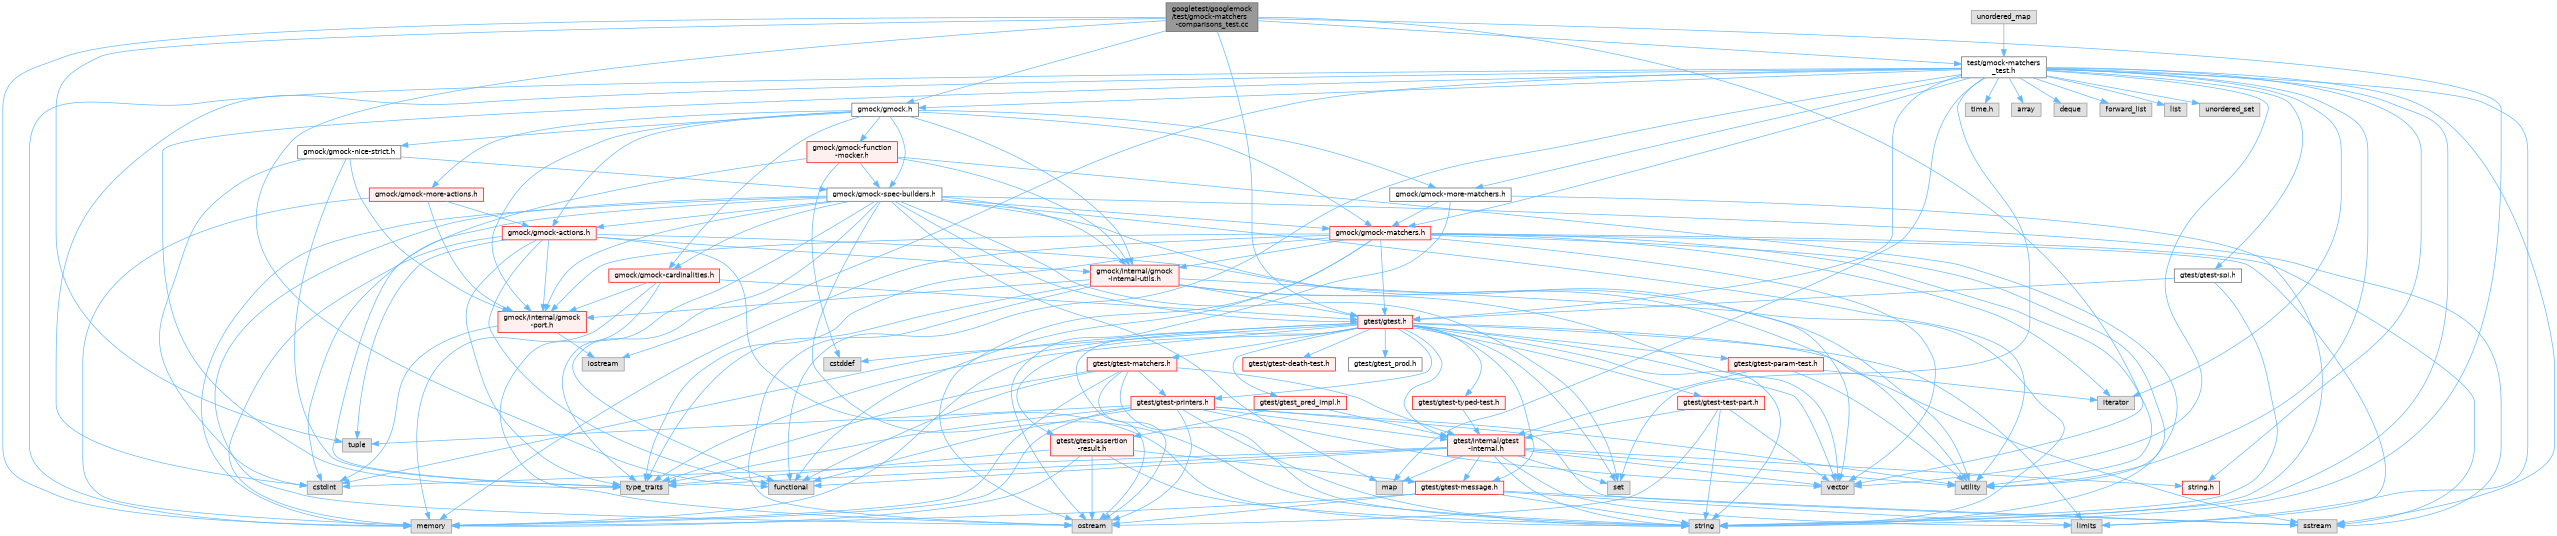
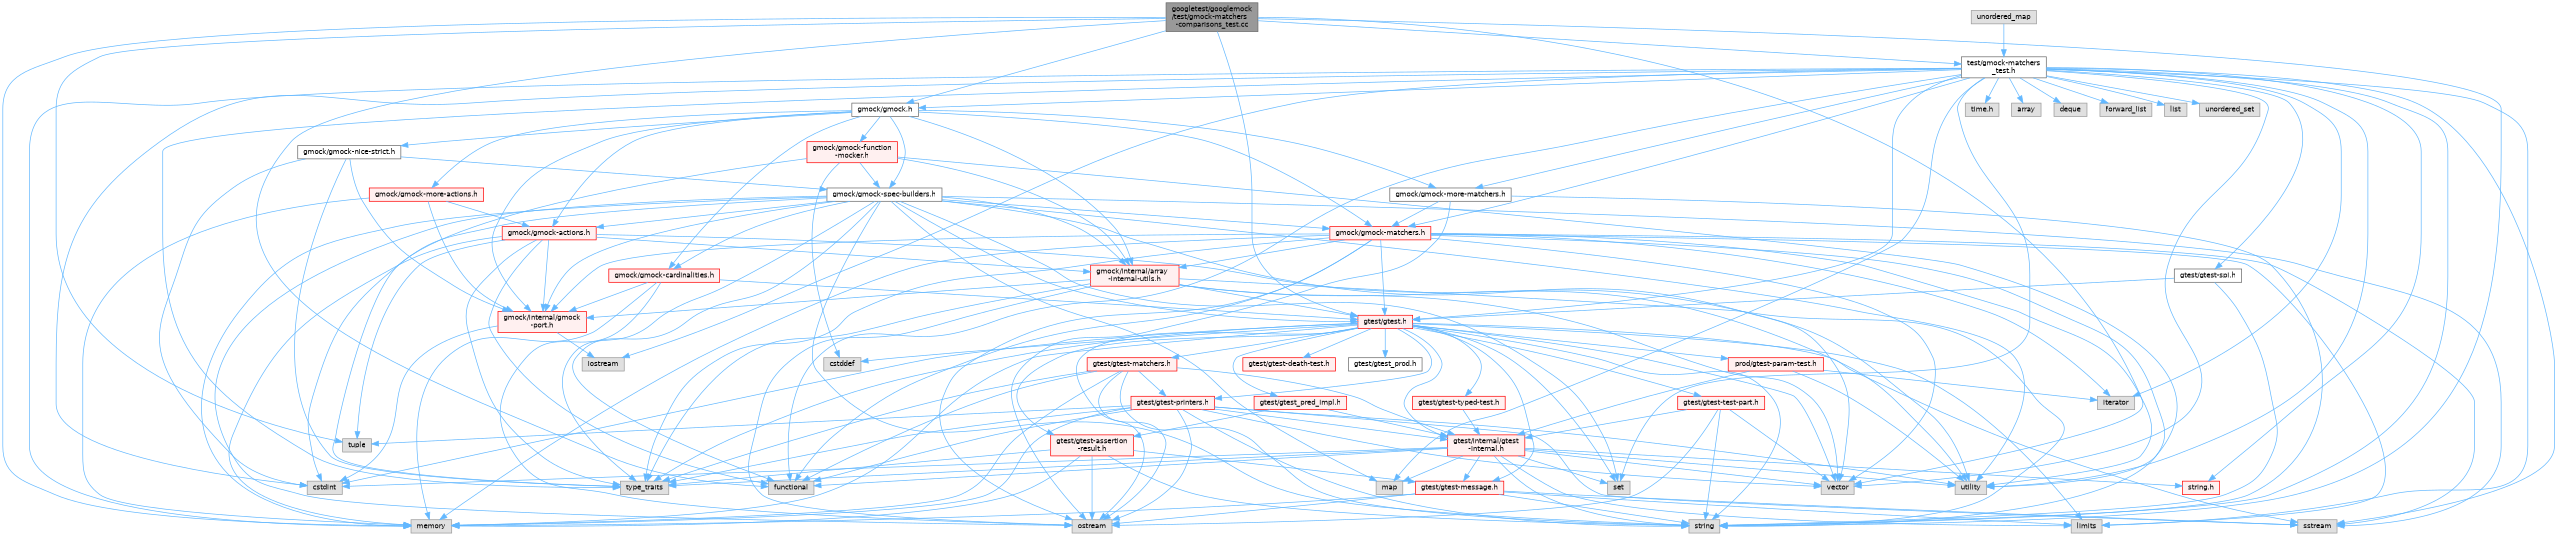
(1135, 276) -> (1135, 276)
(1776, 364) -> (1776, 364)
(1133, 433) -> none
